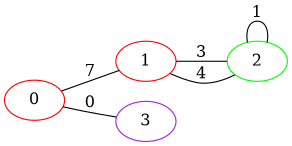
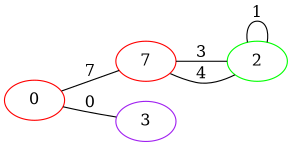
(146, 61) -> (146, 61)
